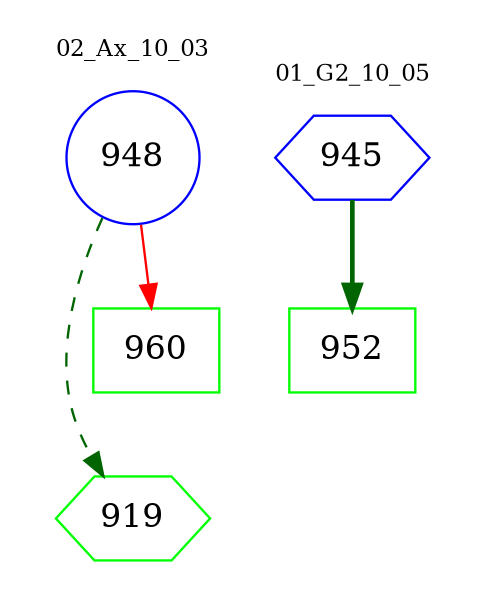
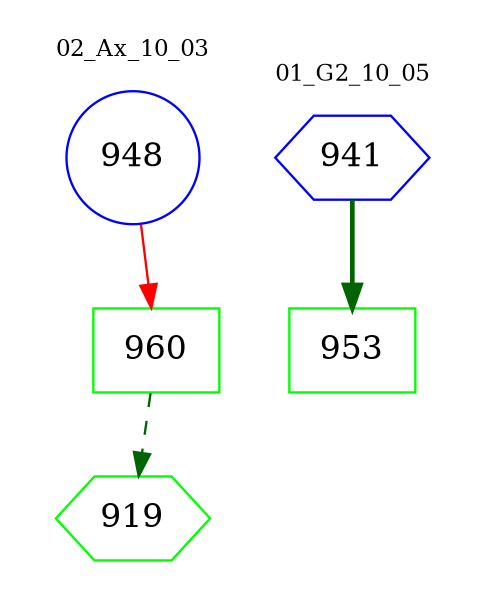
(352, 158) -> (352, 158)
(68, 336) -> (146, 423)
(352, 350) -> (352, 350)
